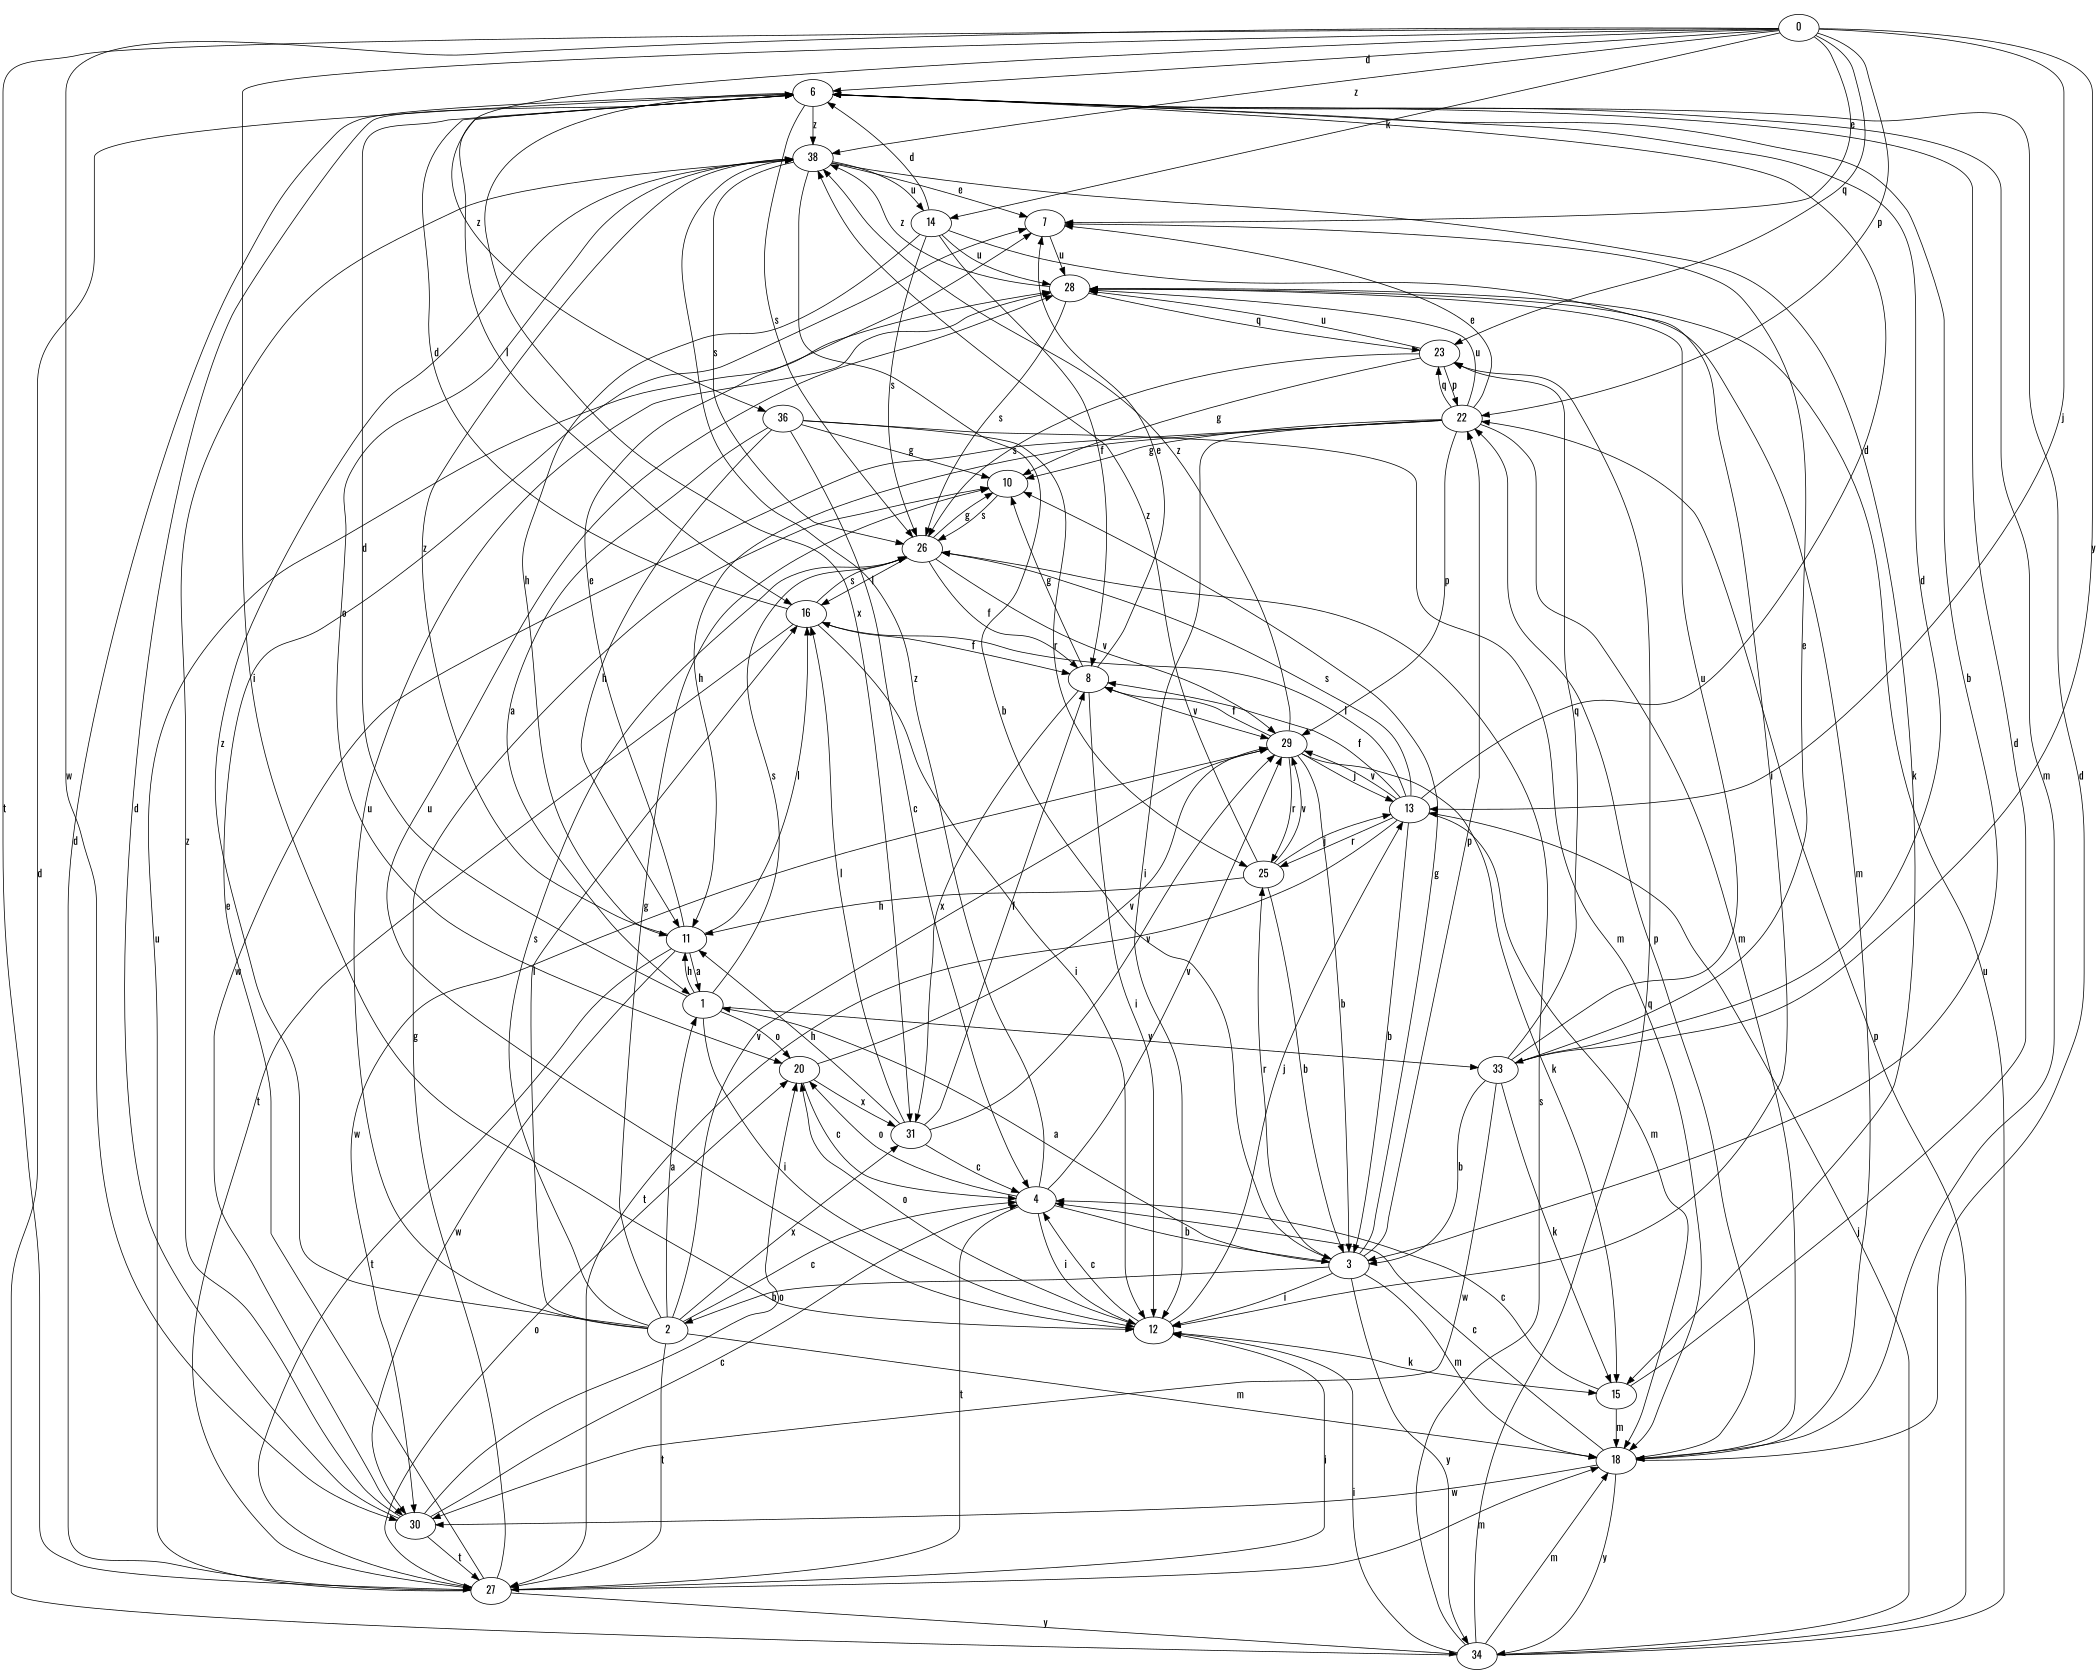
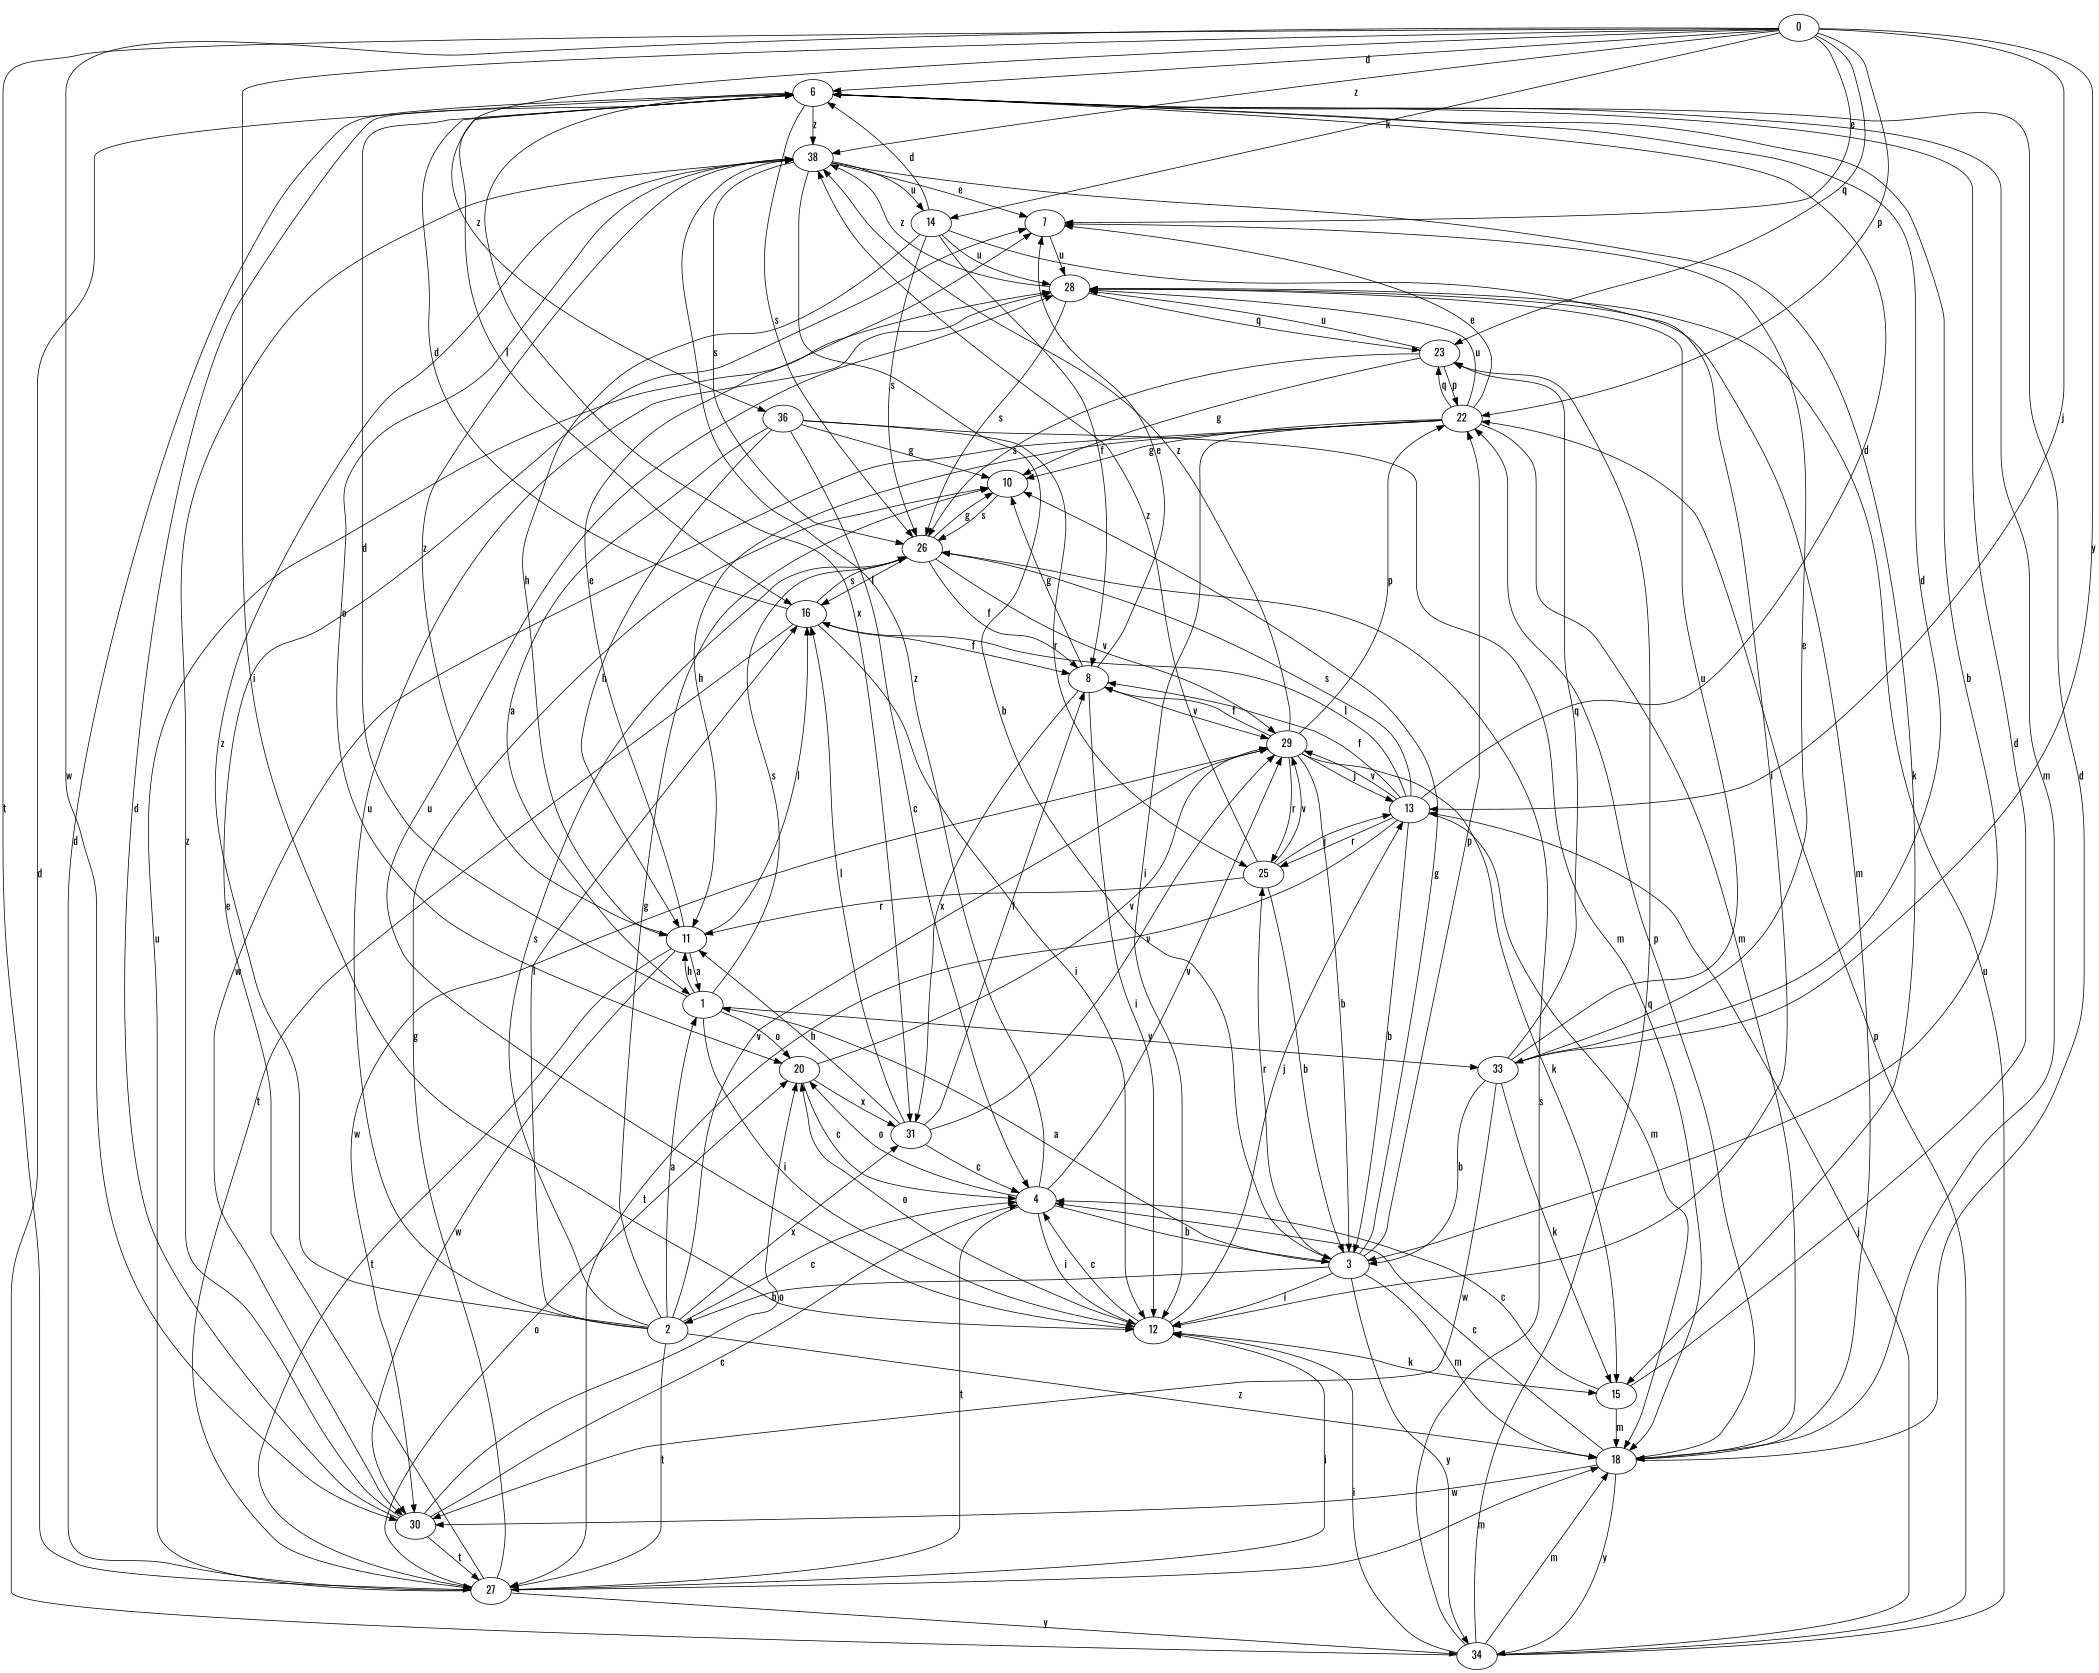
(1441, 613) -> (1388, 584)
(881, 907) -> (881, 907)
(1240, 1396) -> (1240, 1396)
